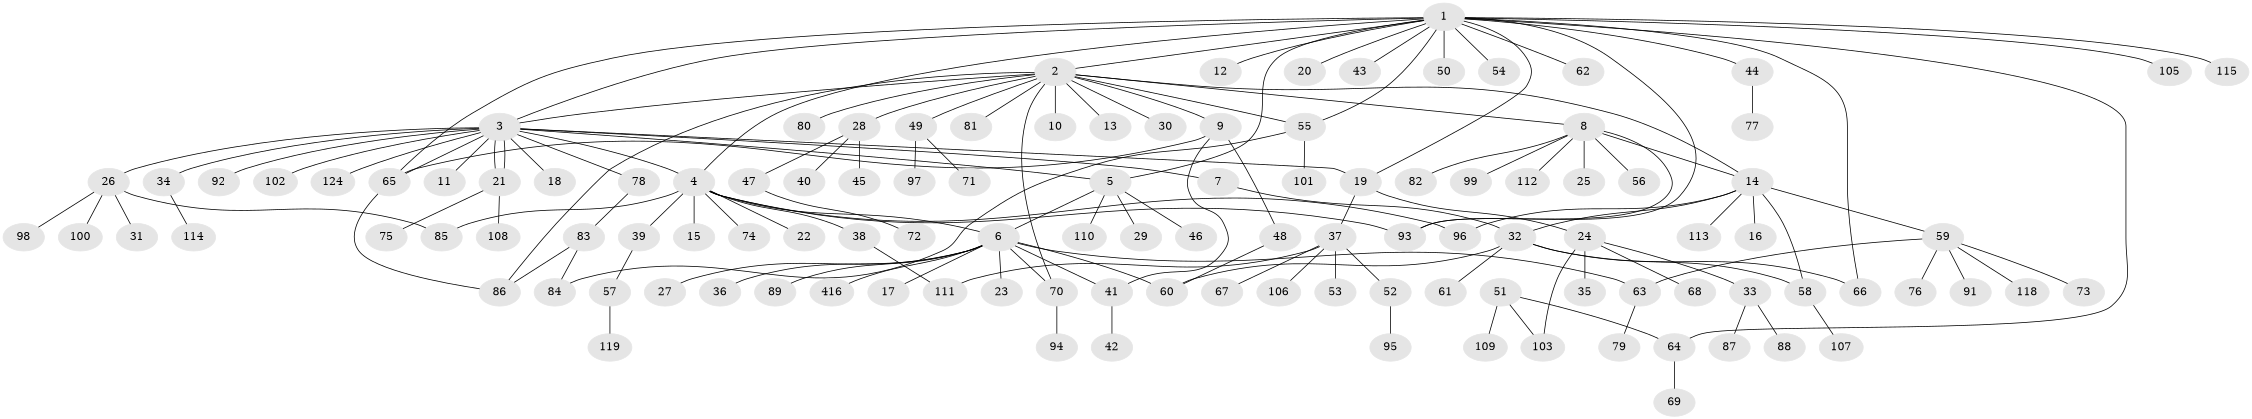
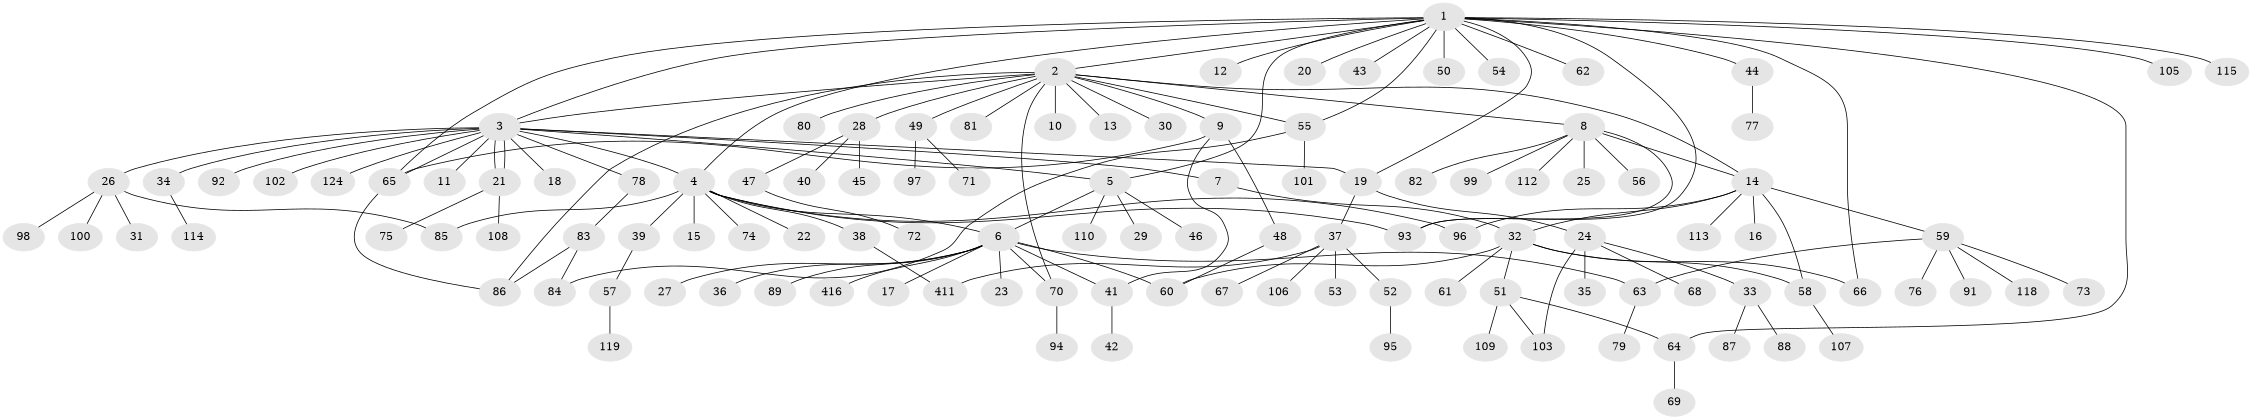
none -> (1508, 265)
(945, 292) -> (945, 292)
